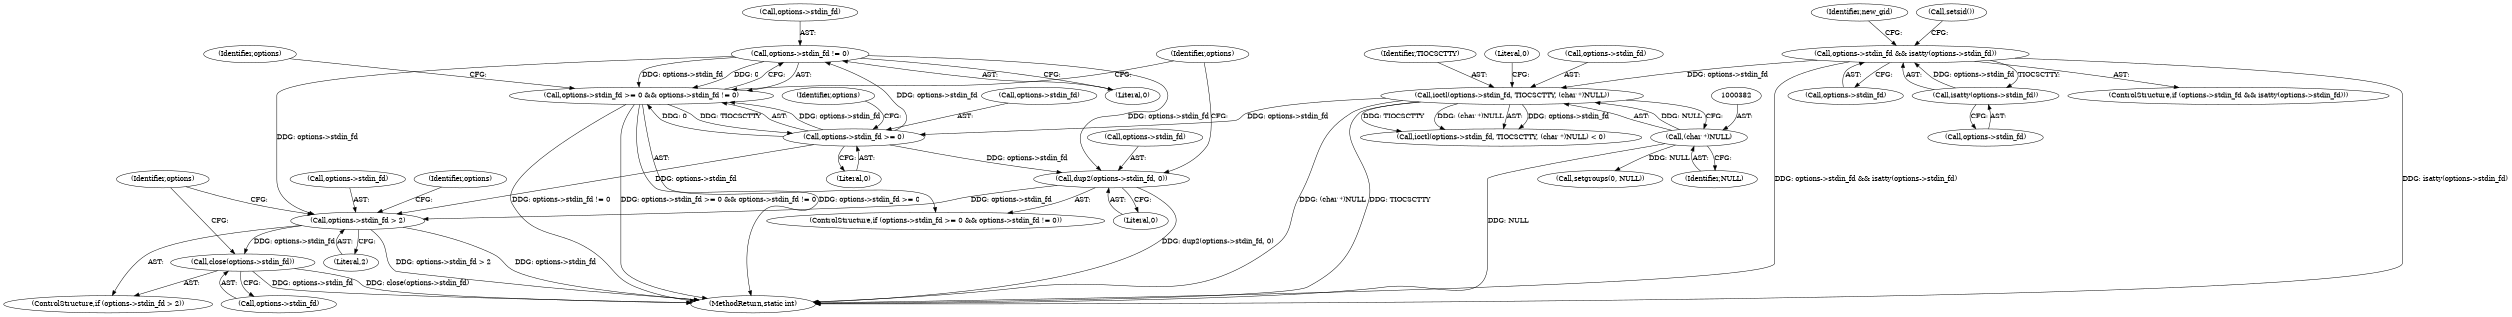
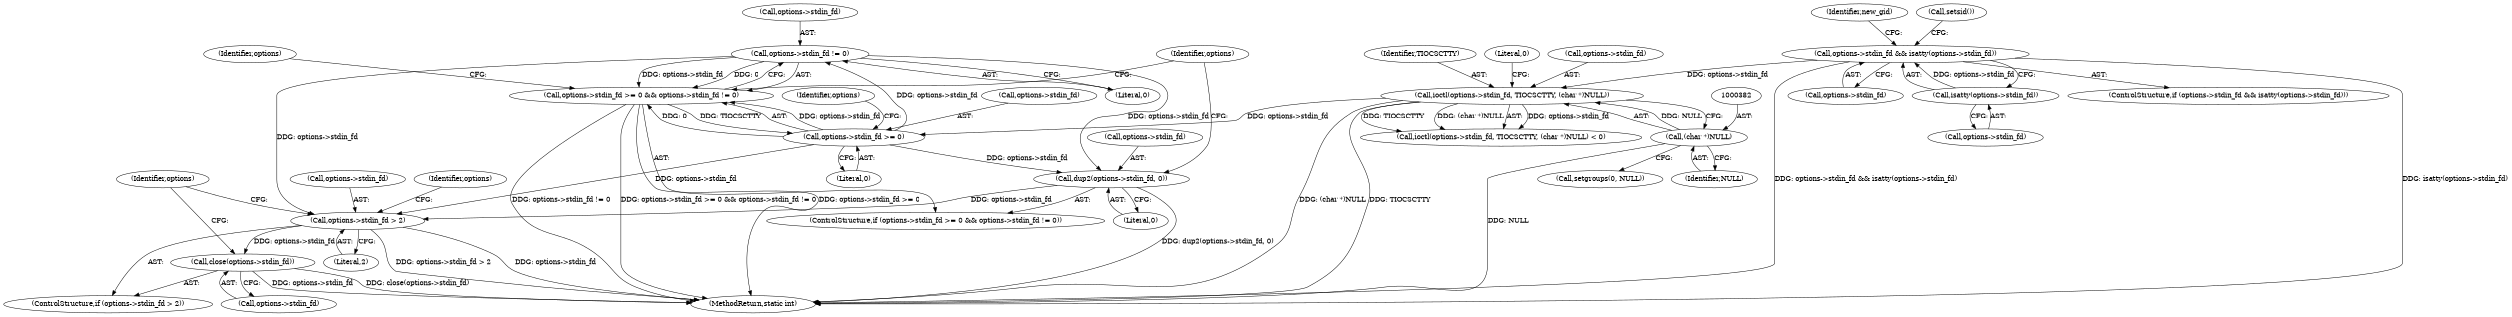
(2040, 75) -> (2028, 75)
(1669, 158) -> (1665, 158)
